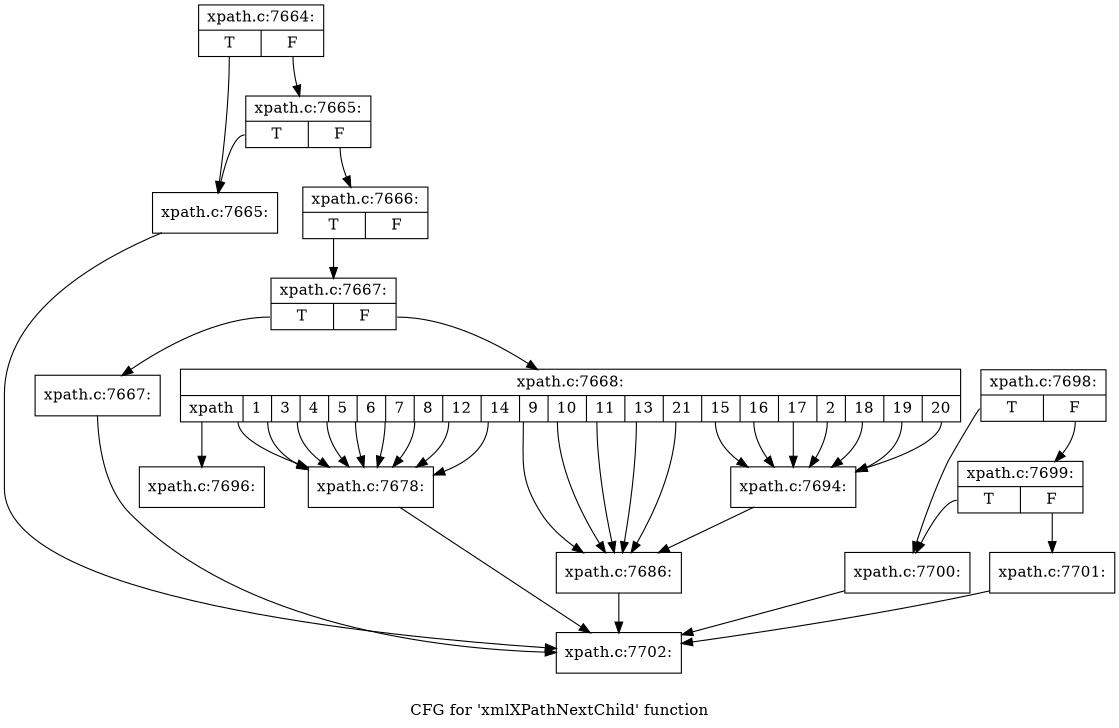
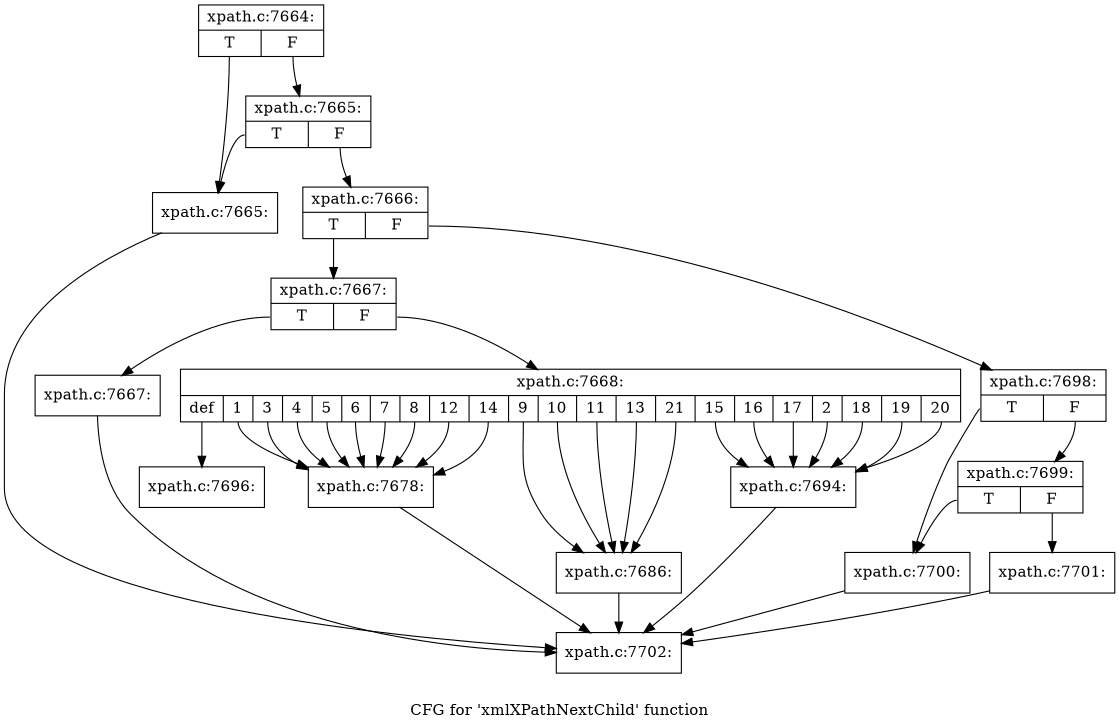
none -> (712, 270)
(212, 408) -> (202, 408)
(711, 528) -> (717, 569)
